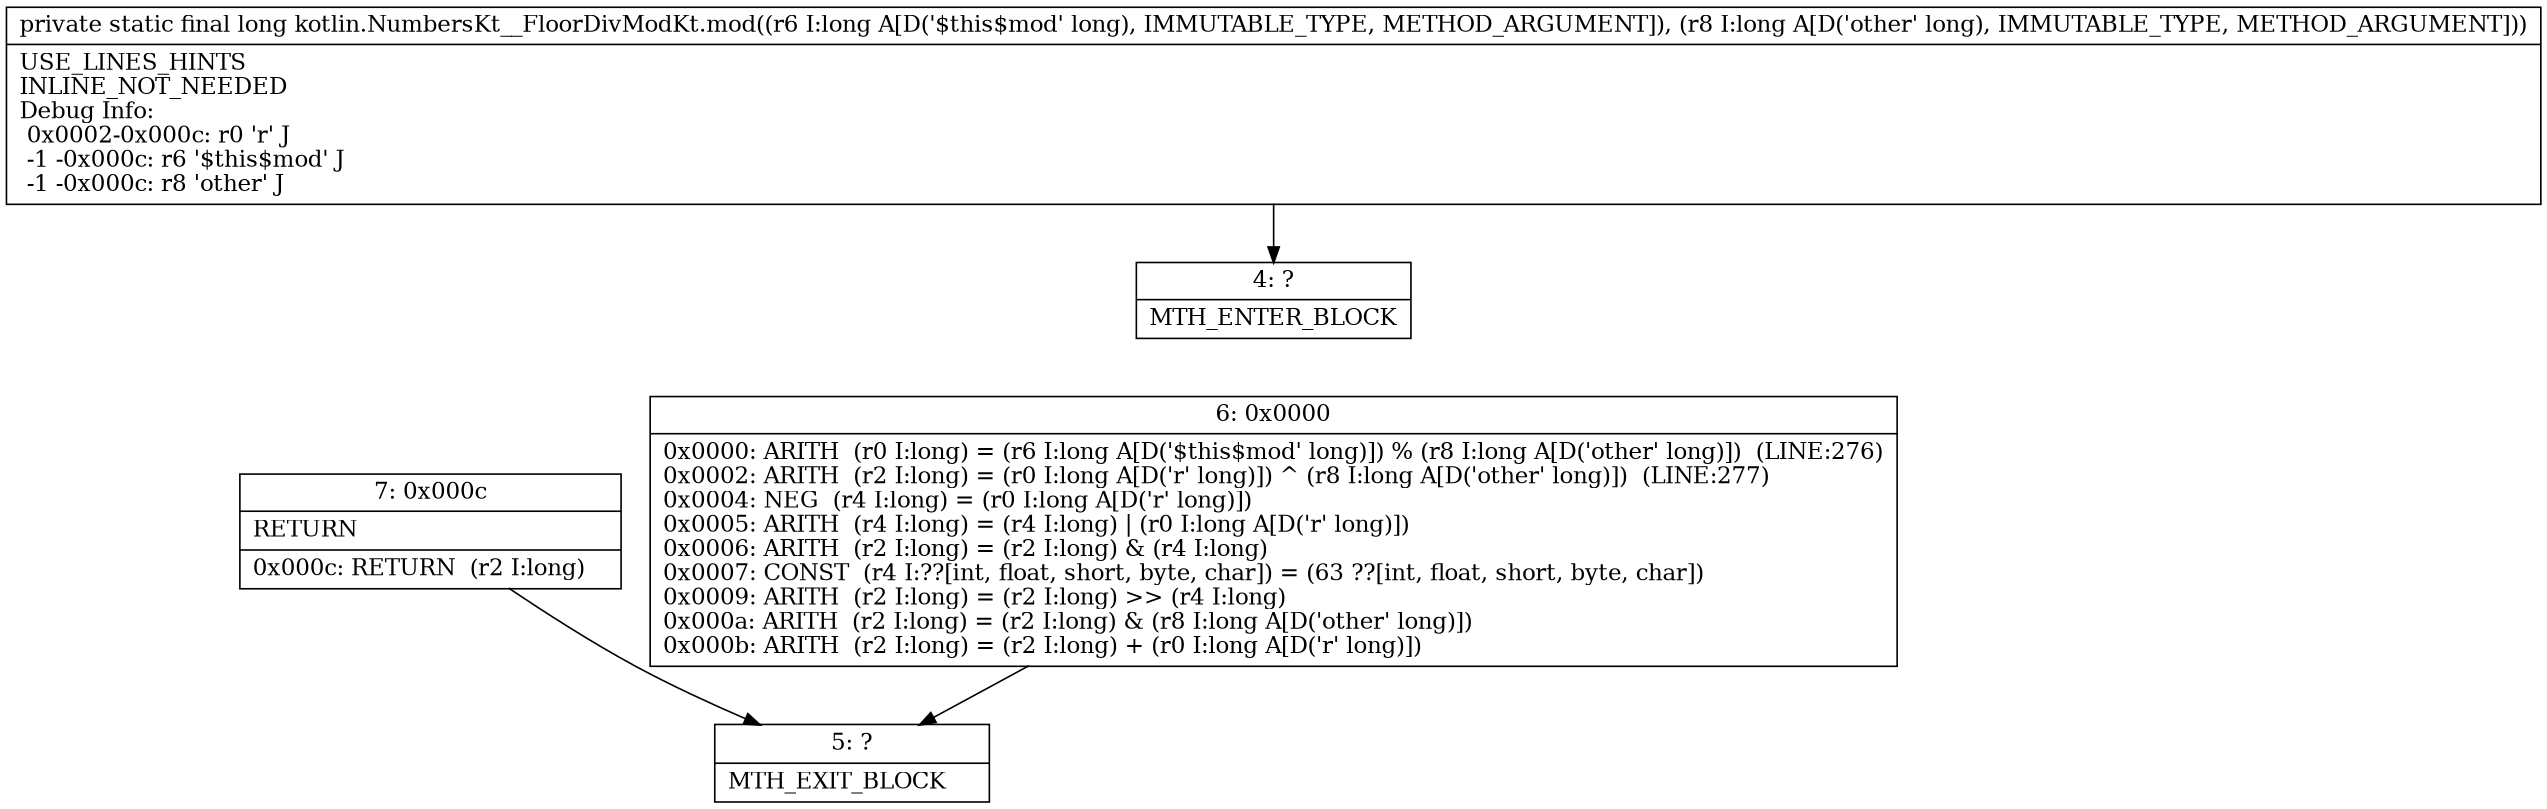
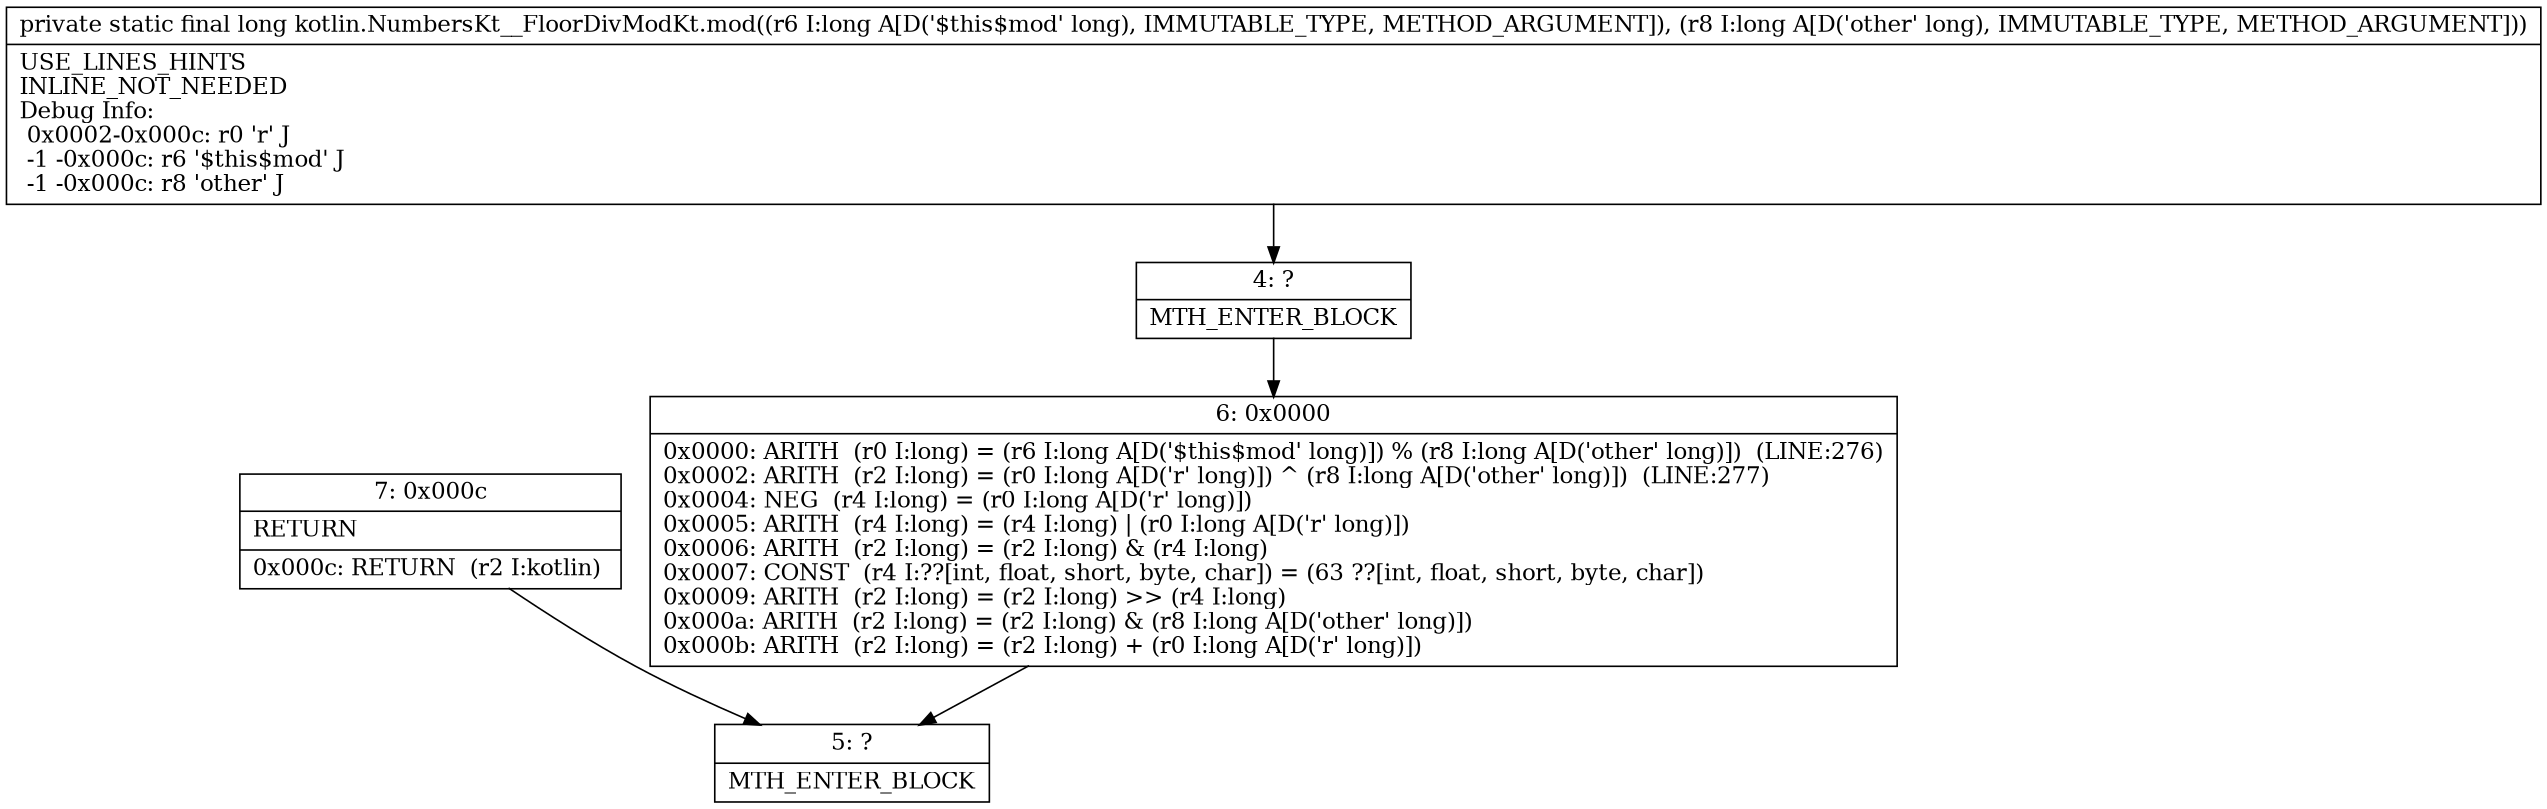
none -> (1274, 359)
(423, 569) -> (430, 569)
(838, 782) -> (852, 782)
